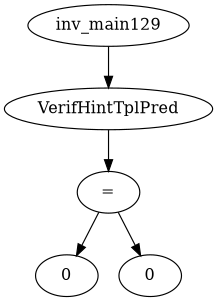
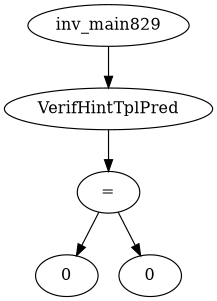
(109, 25) -> (109, 25)
